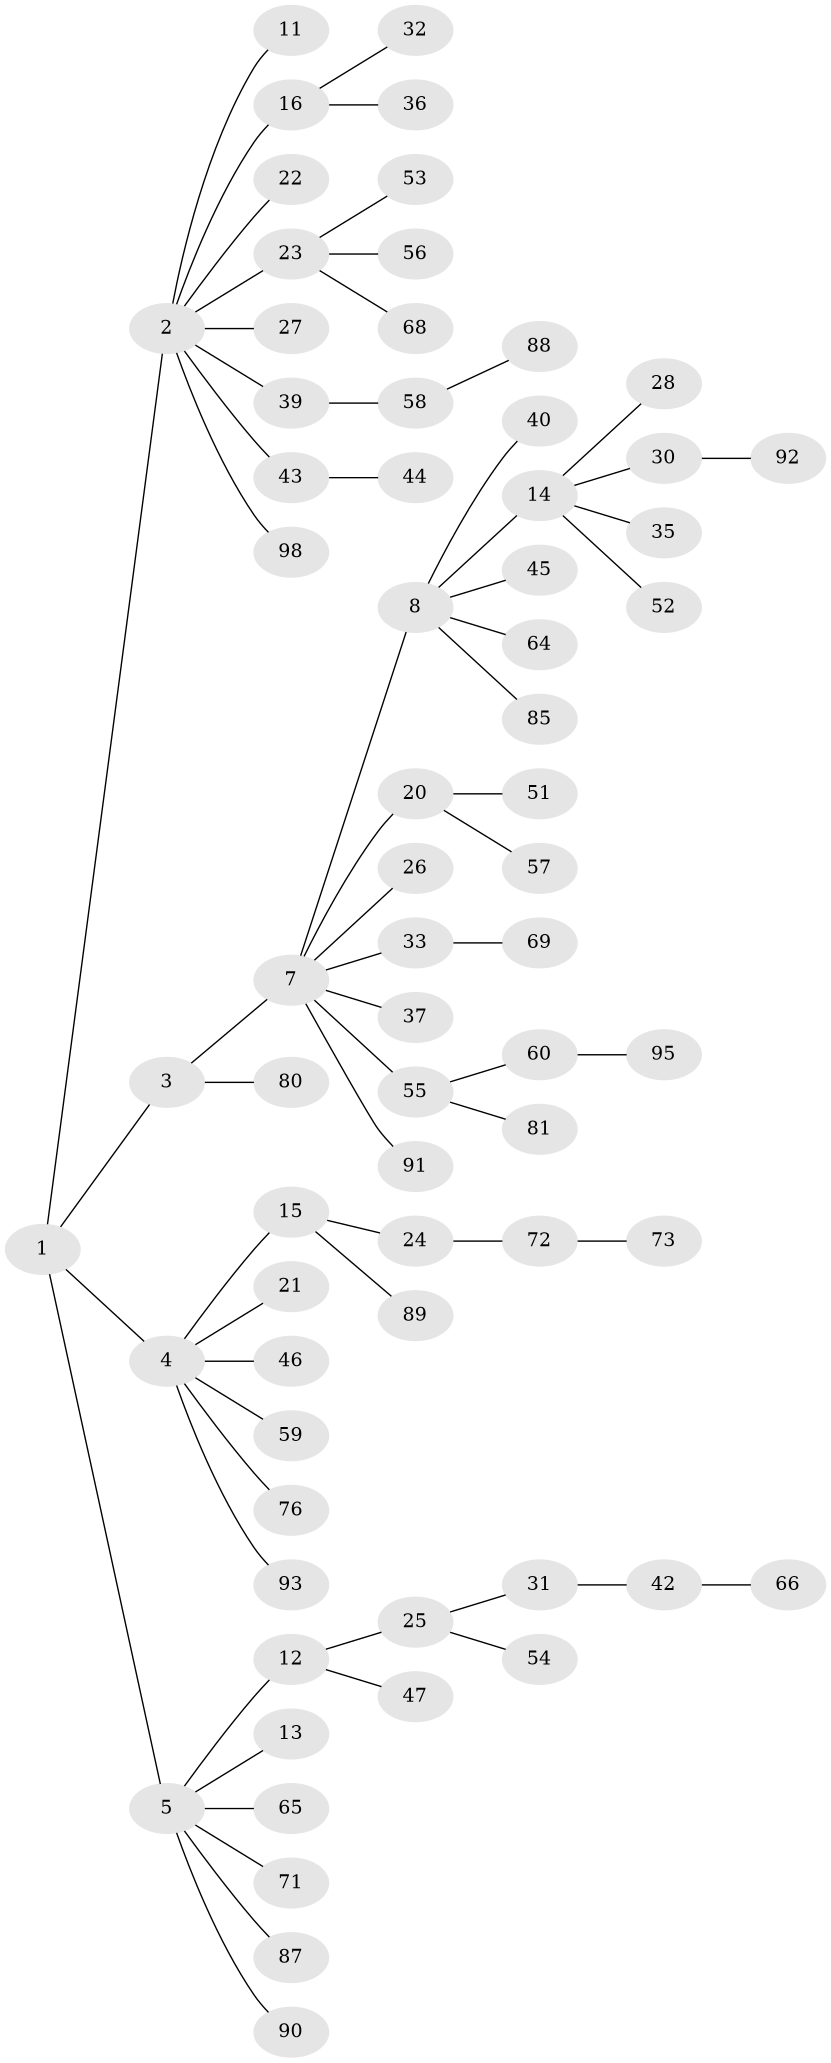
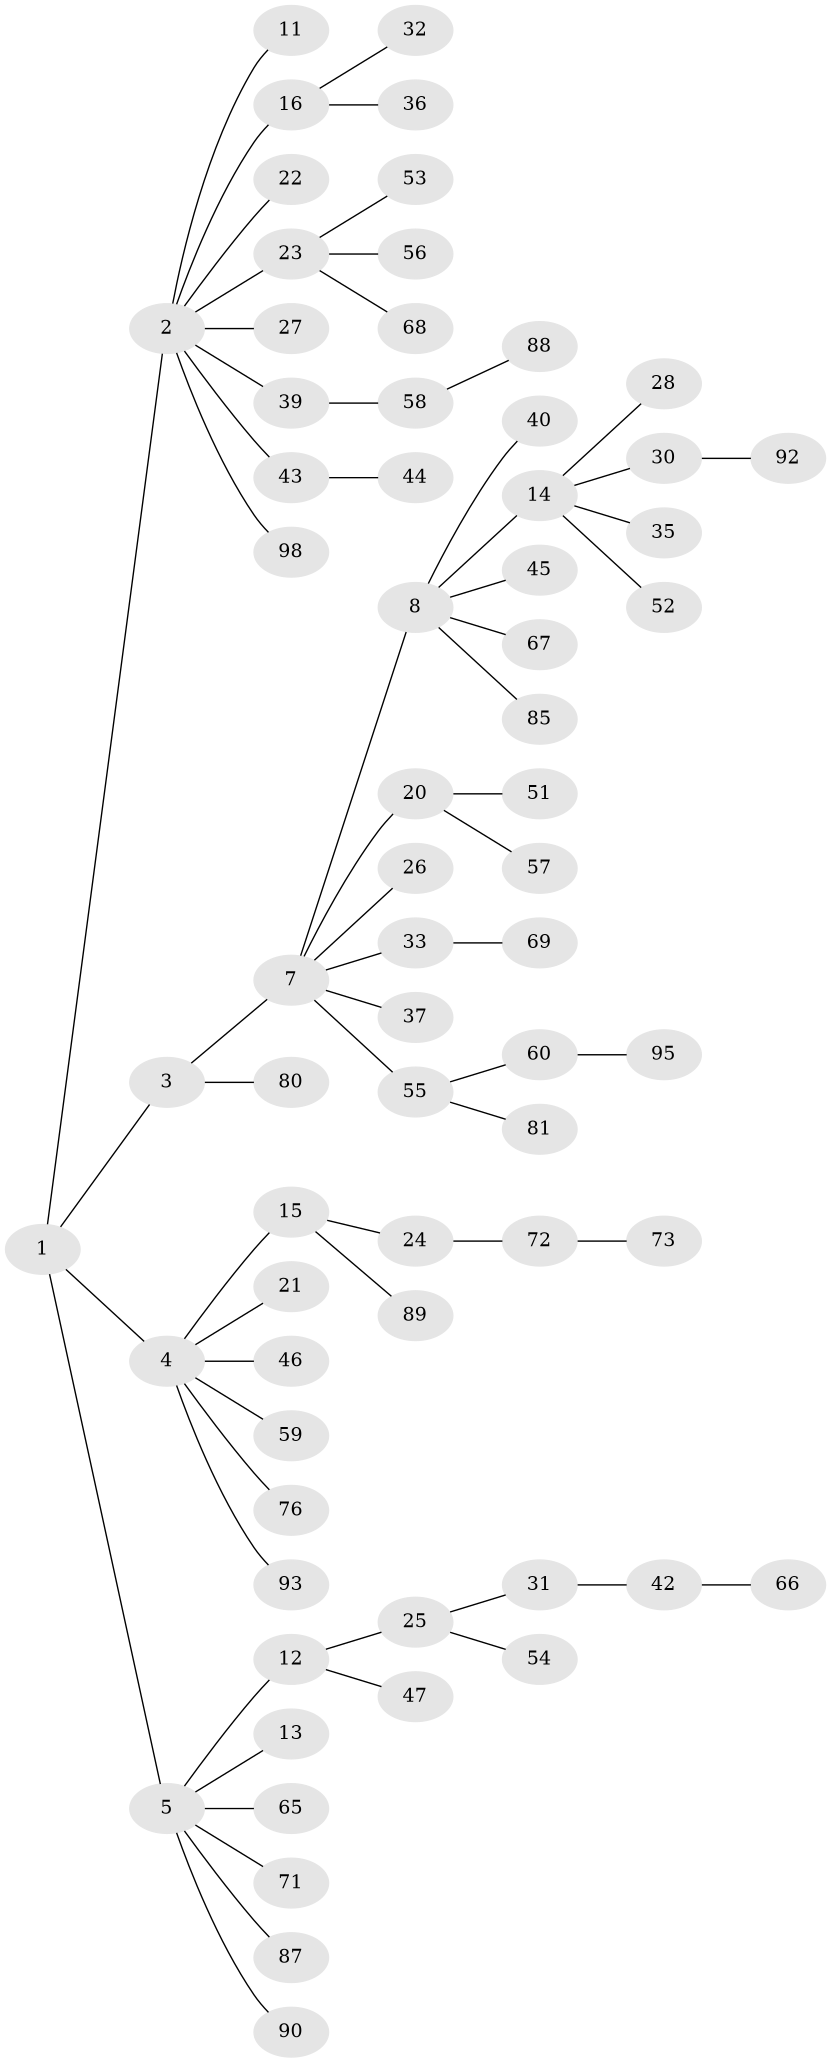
(540, 645) -> (540, 645)
(416, 1167) -> none
